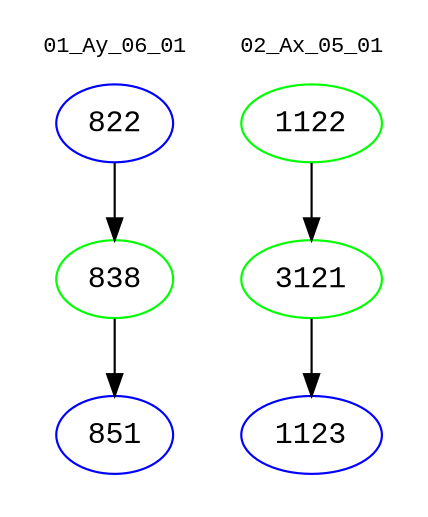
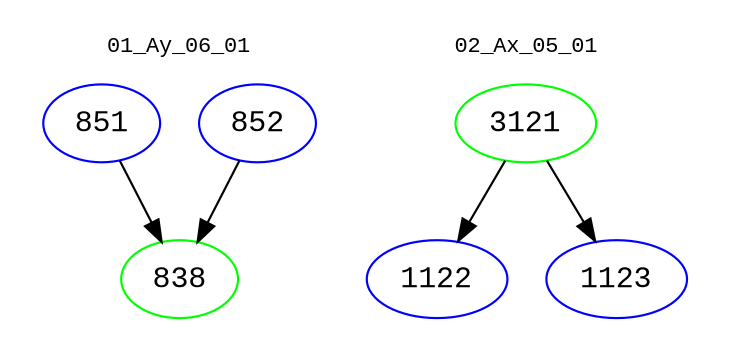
(115, 123) -> (258, 123)
(312, 123) -> (437, 279)
(312, 191) -> (487, 191)
(115, 346) -> (136, 192)
